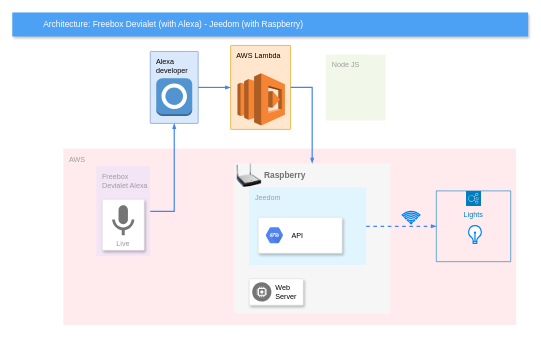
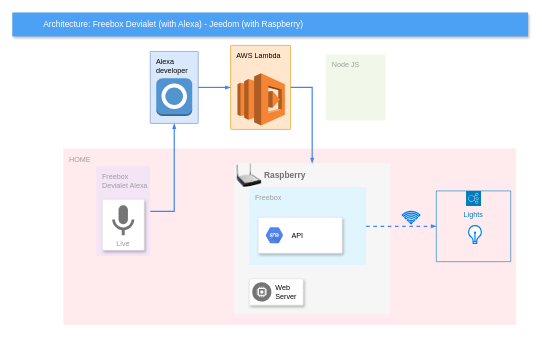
(75, 159) -> (77, 159)
(267, 198) -> (269, 198)
